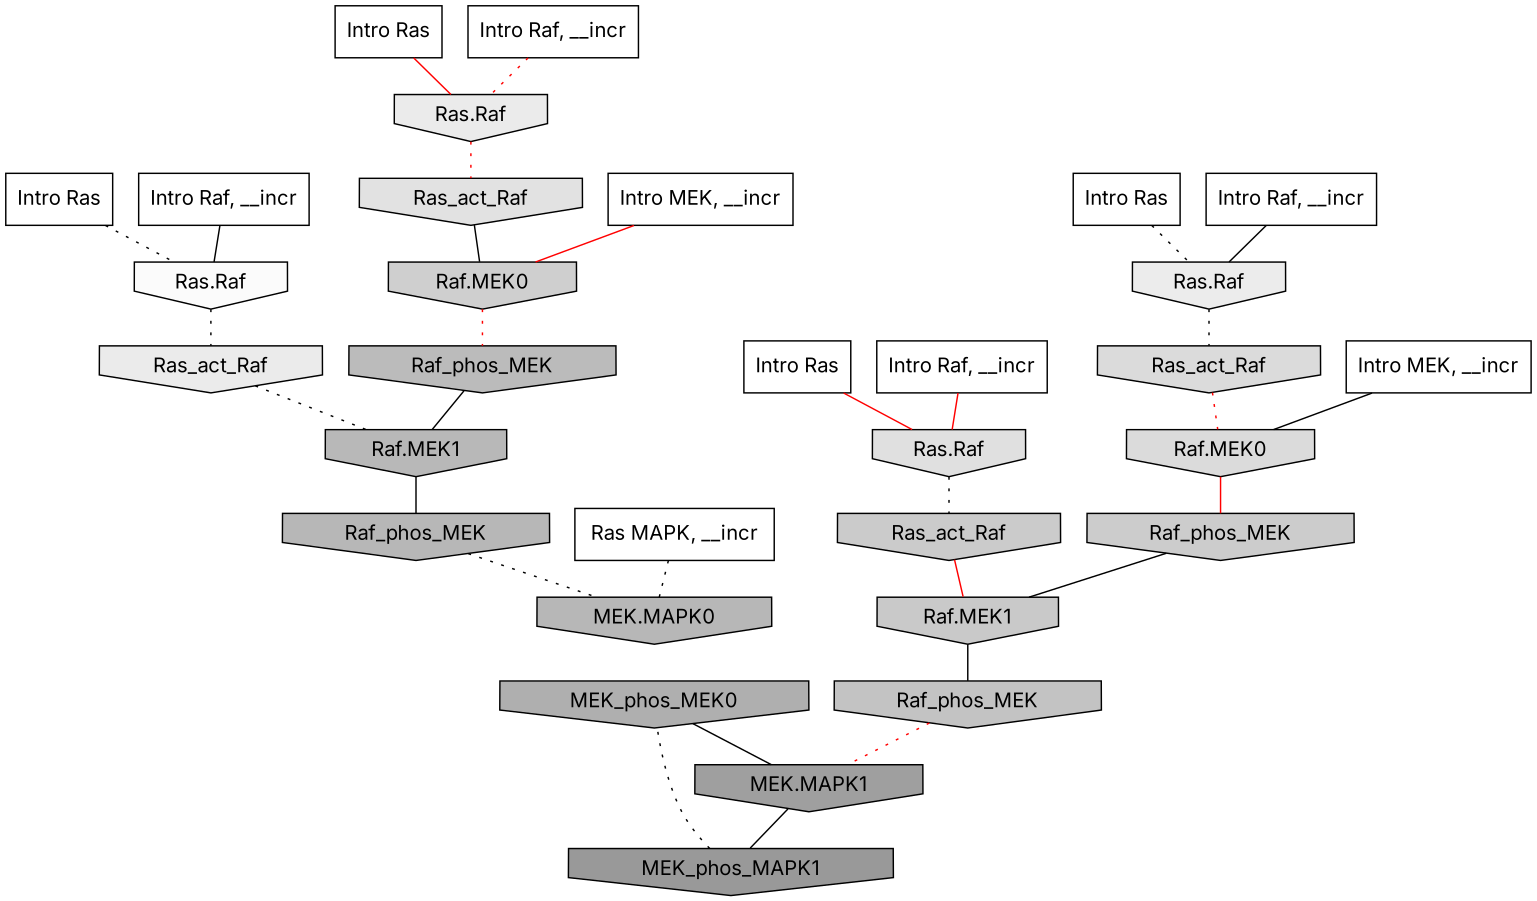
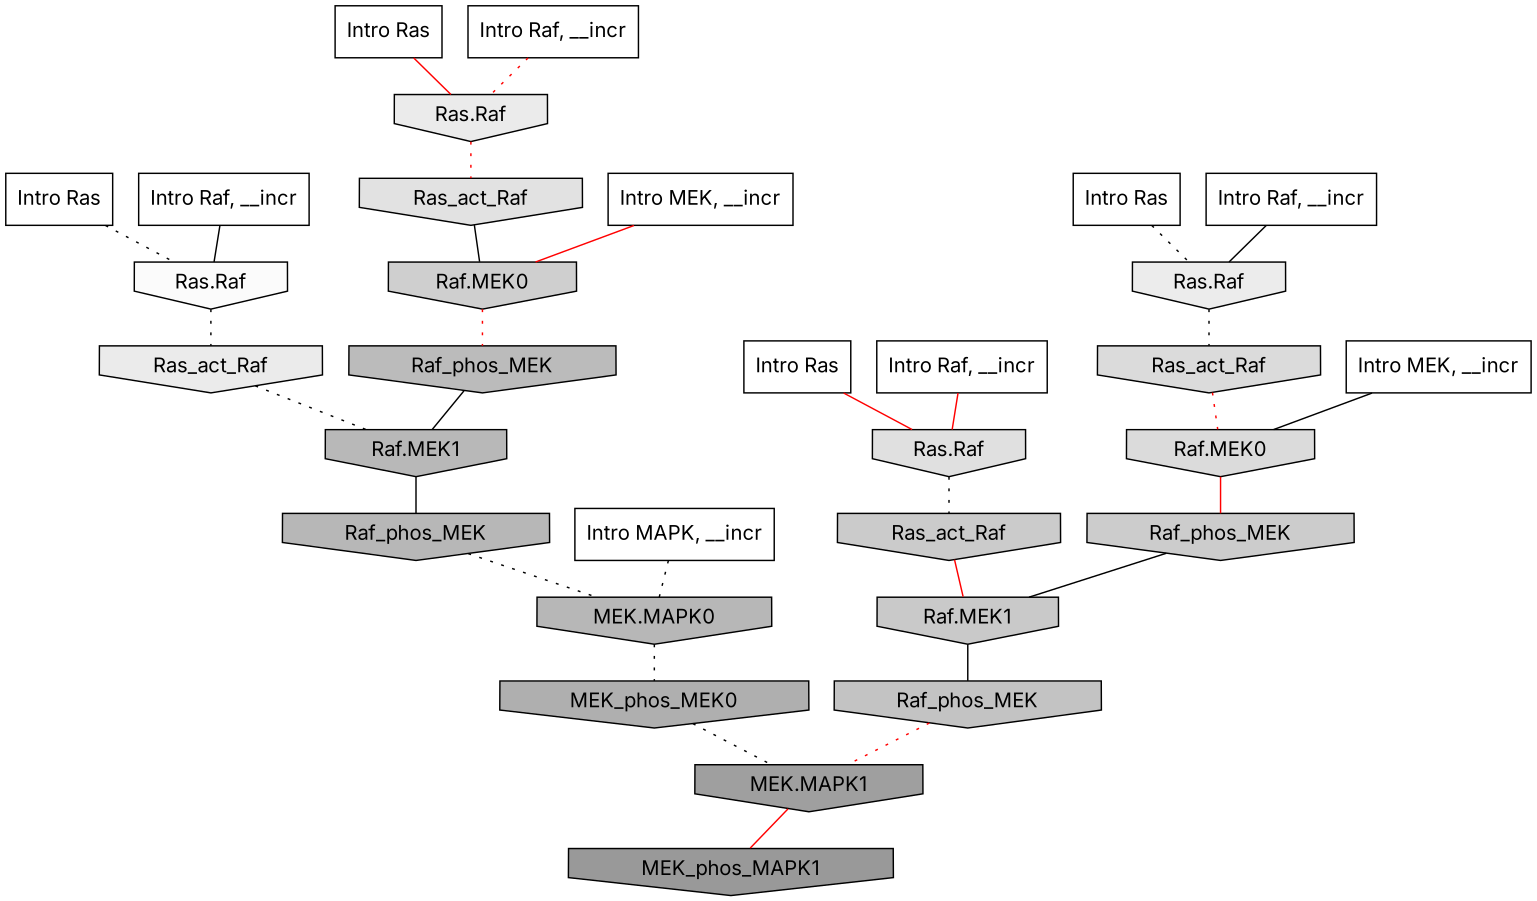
(675, 534) -> (675, 534)
(732, 744) -> (732, 744)
(673, 793) -> (654, 663)
(769, 828) -> (769, 828)
